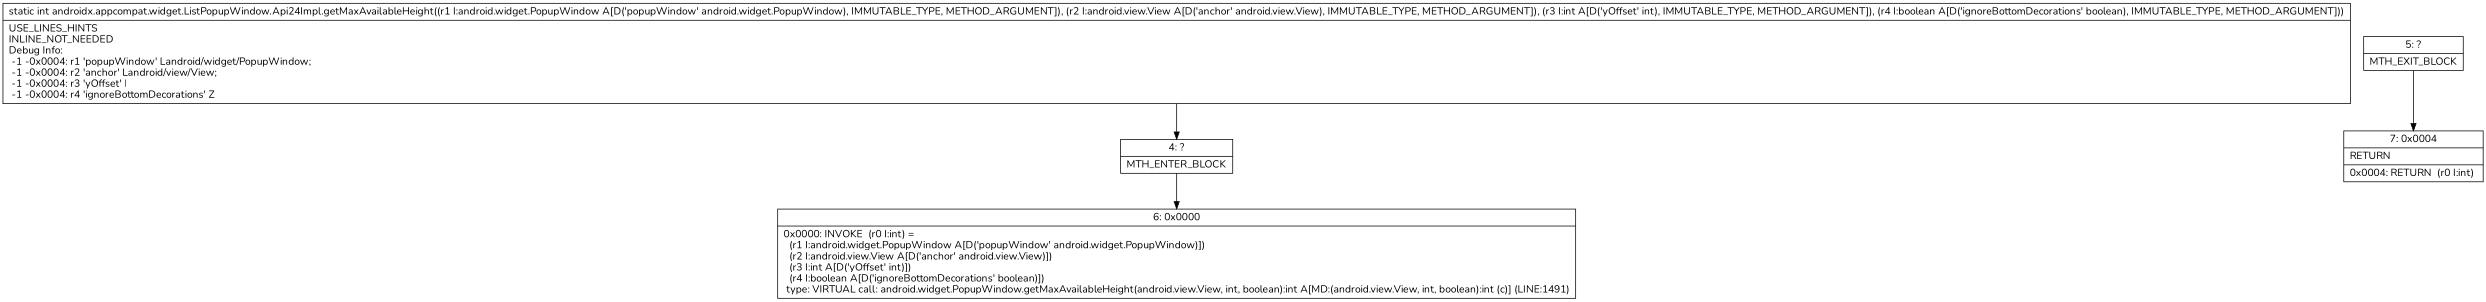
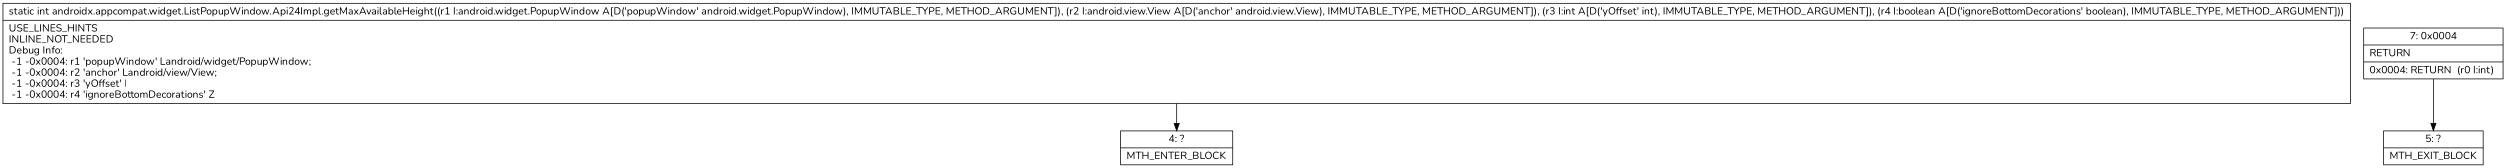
(2413, 97) -> (2433, 101)
(1177, 254) -> none
